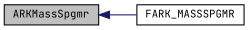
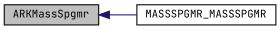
(190, 15) -> (206, 15)
